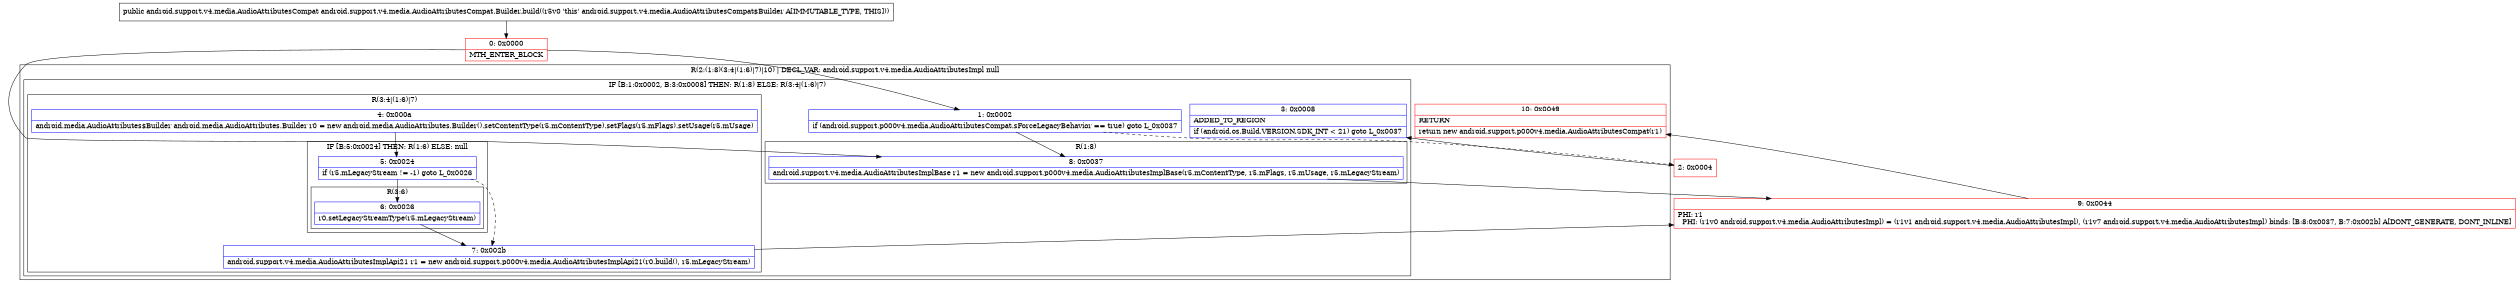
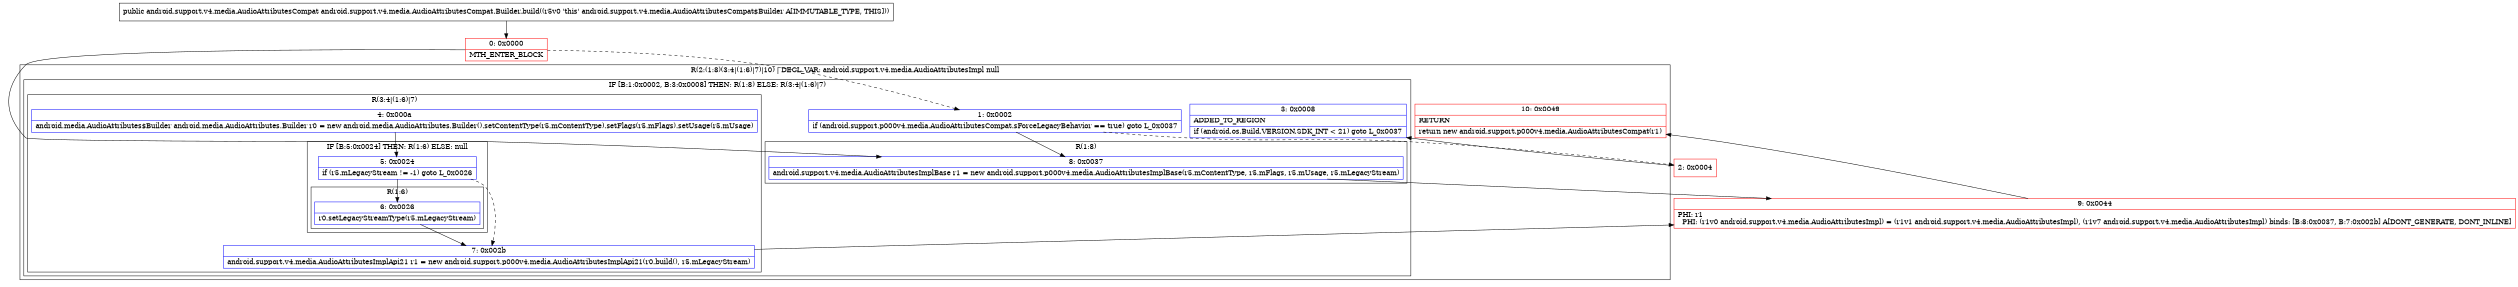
(733, 61) -> (733, 61)
(397, 193) -> (397, 193)
